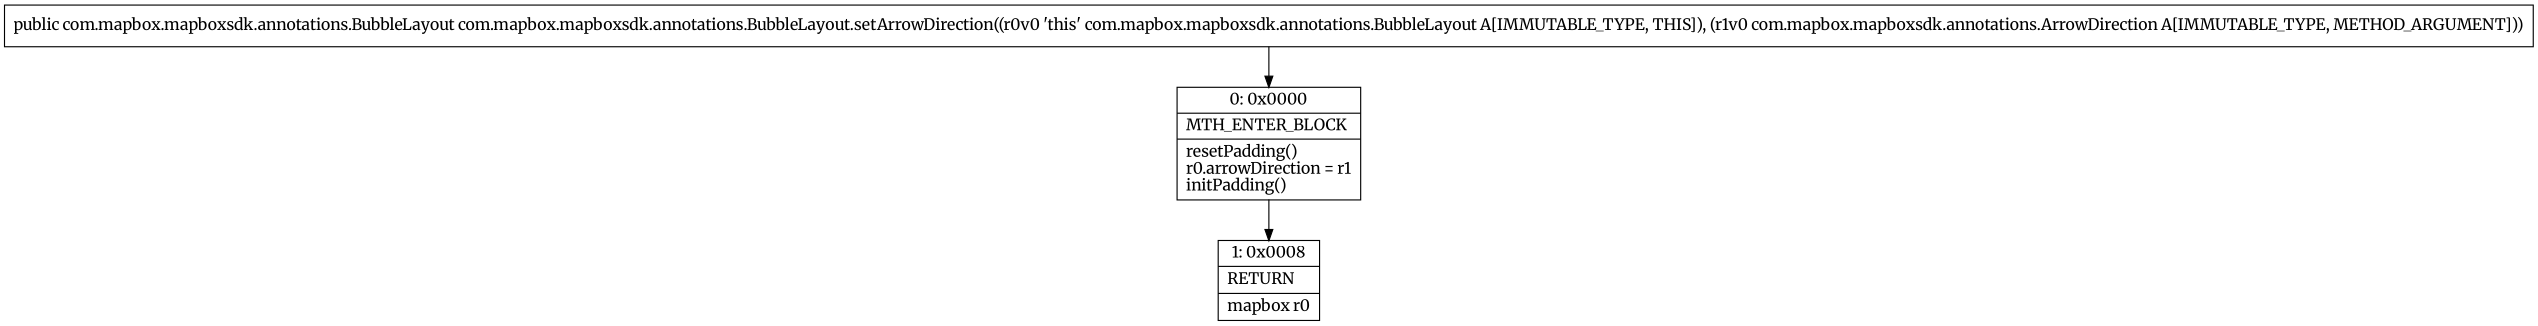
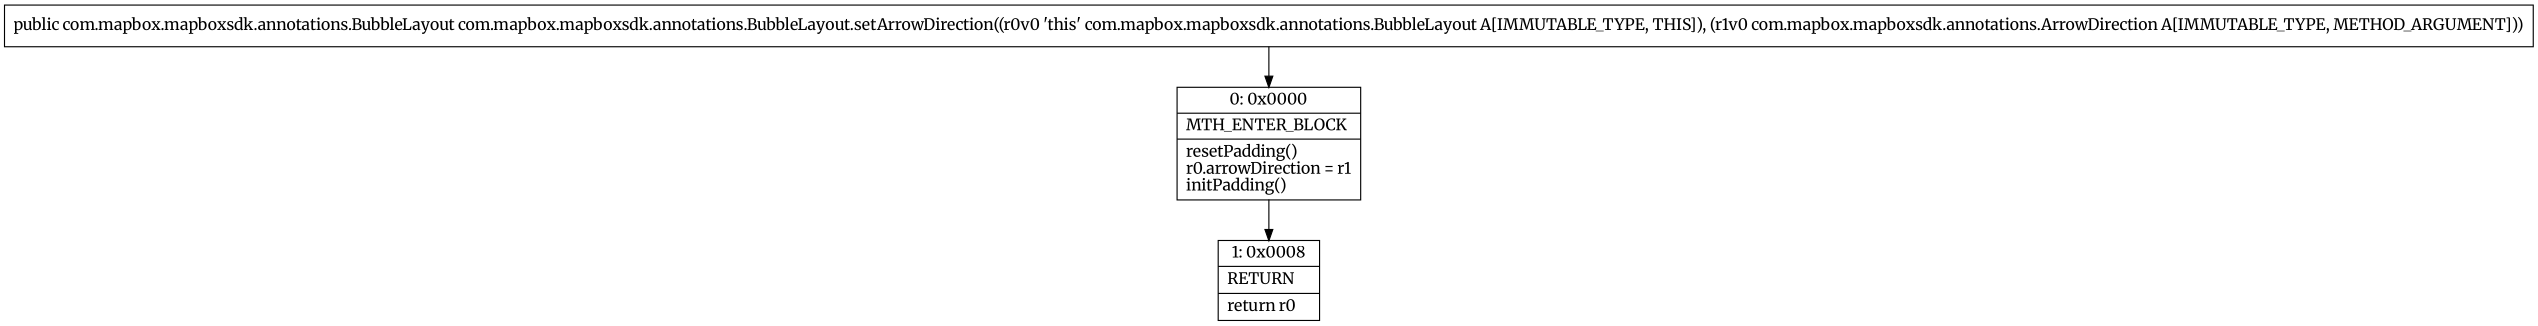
(1269, 306) -> (1262, 306)
